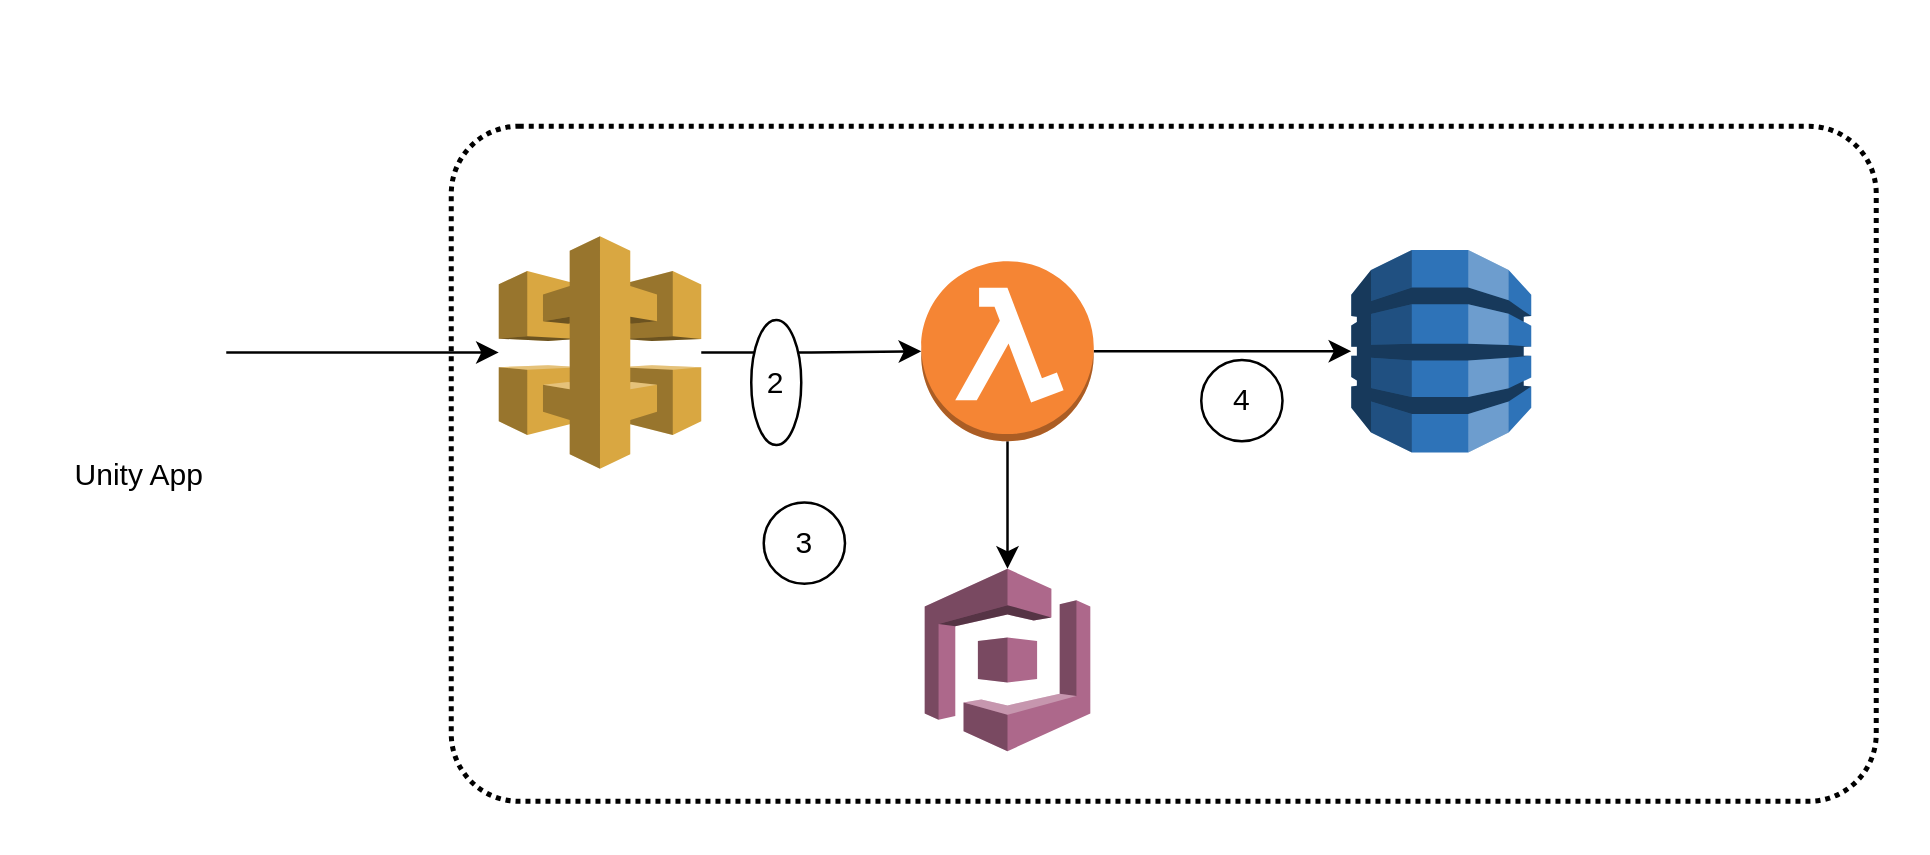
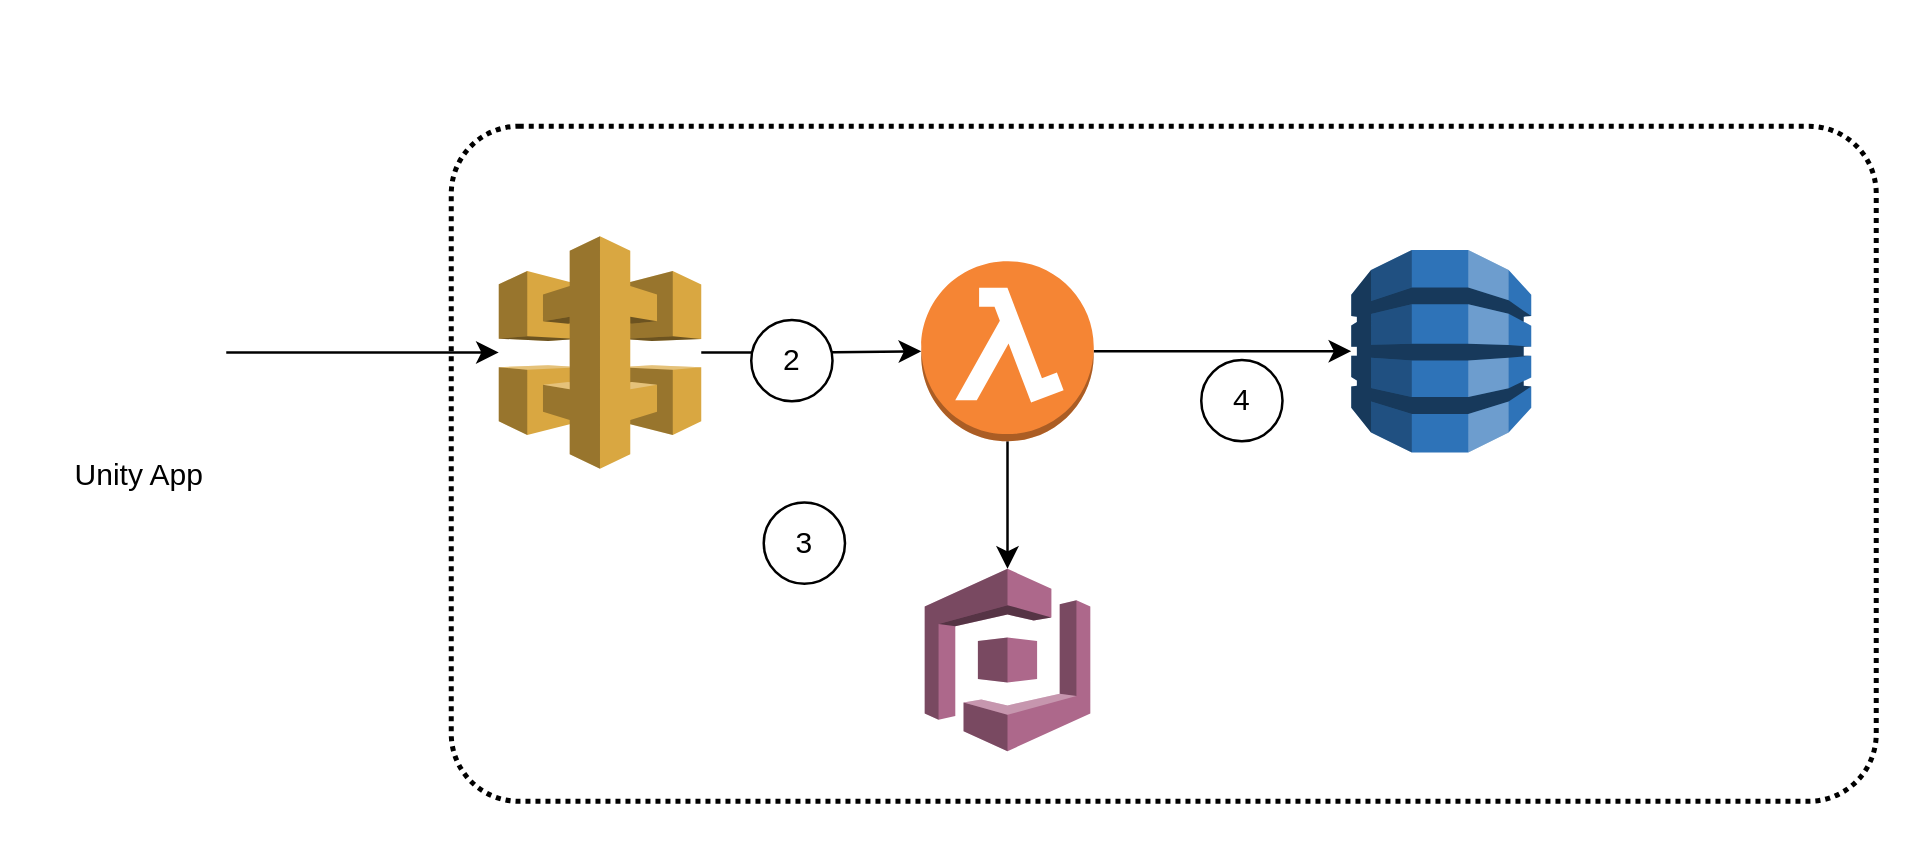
(776, 383) -> (792, 361)
